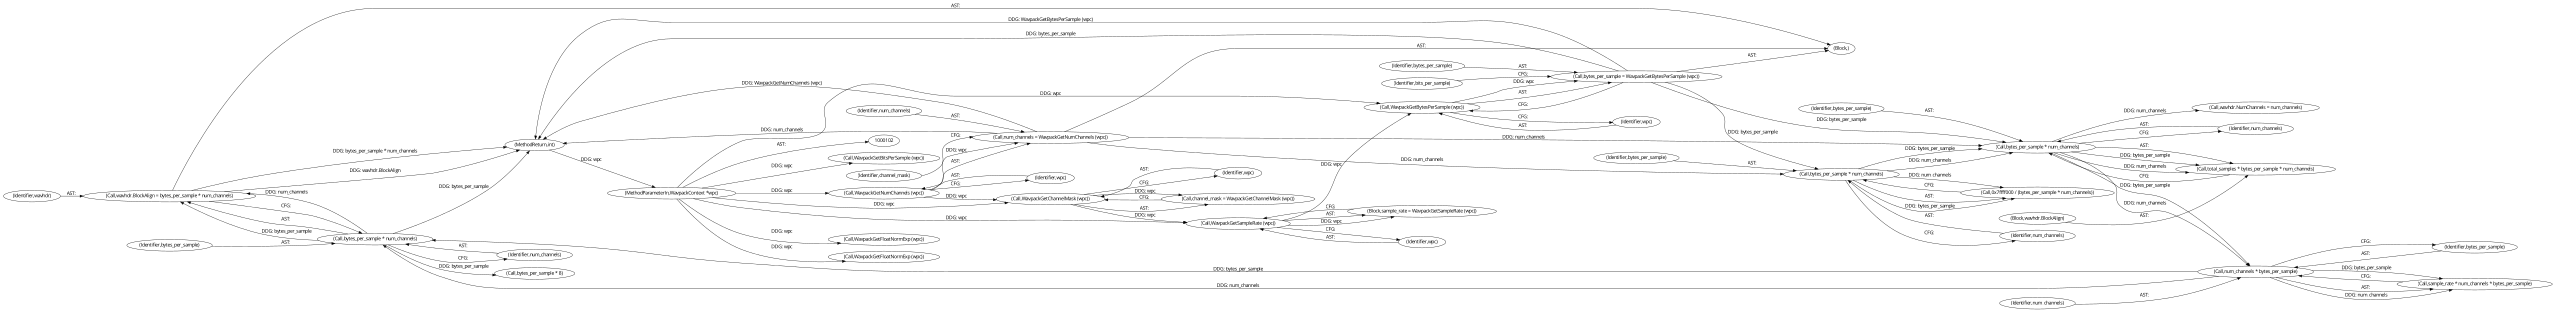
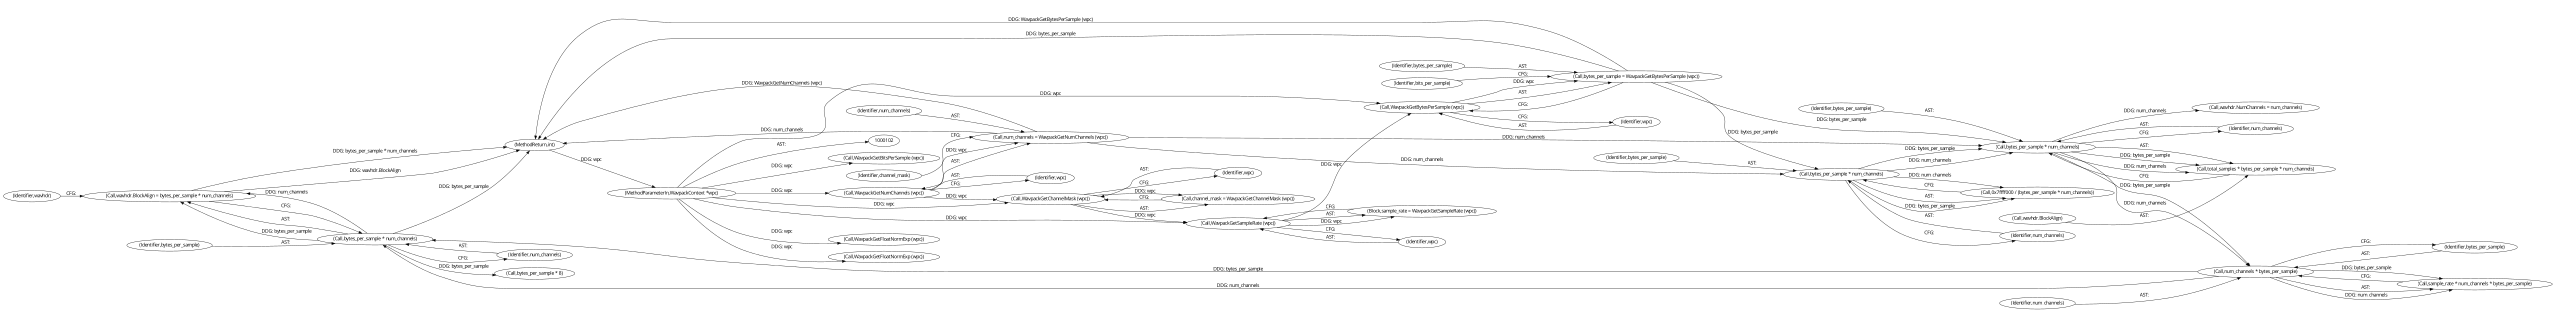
(1841, 49) -> none
(72, 194) -> (72, 194)
(2037, 218) -> (2037, 218)
